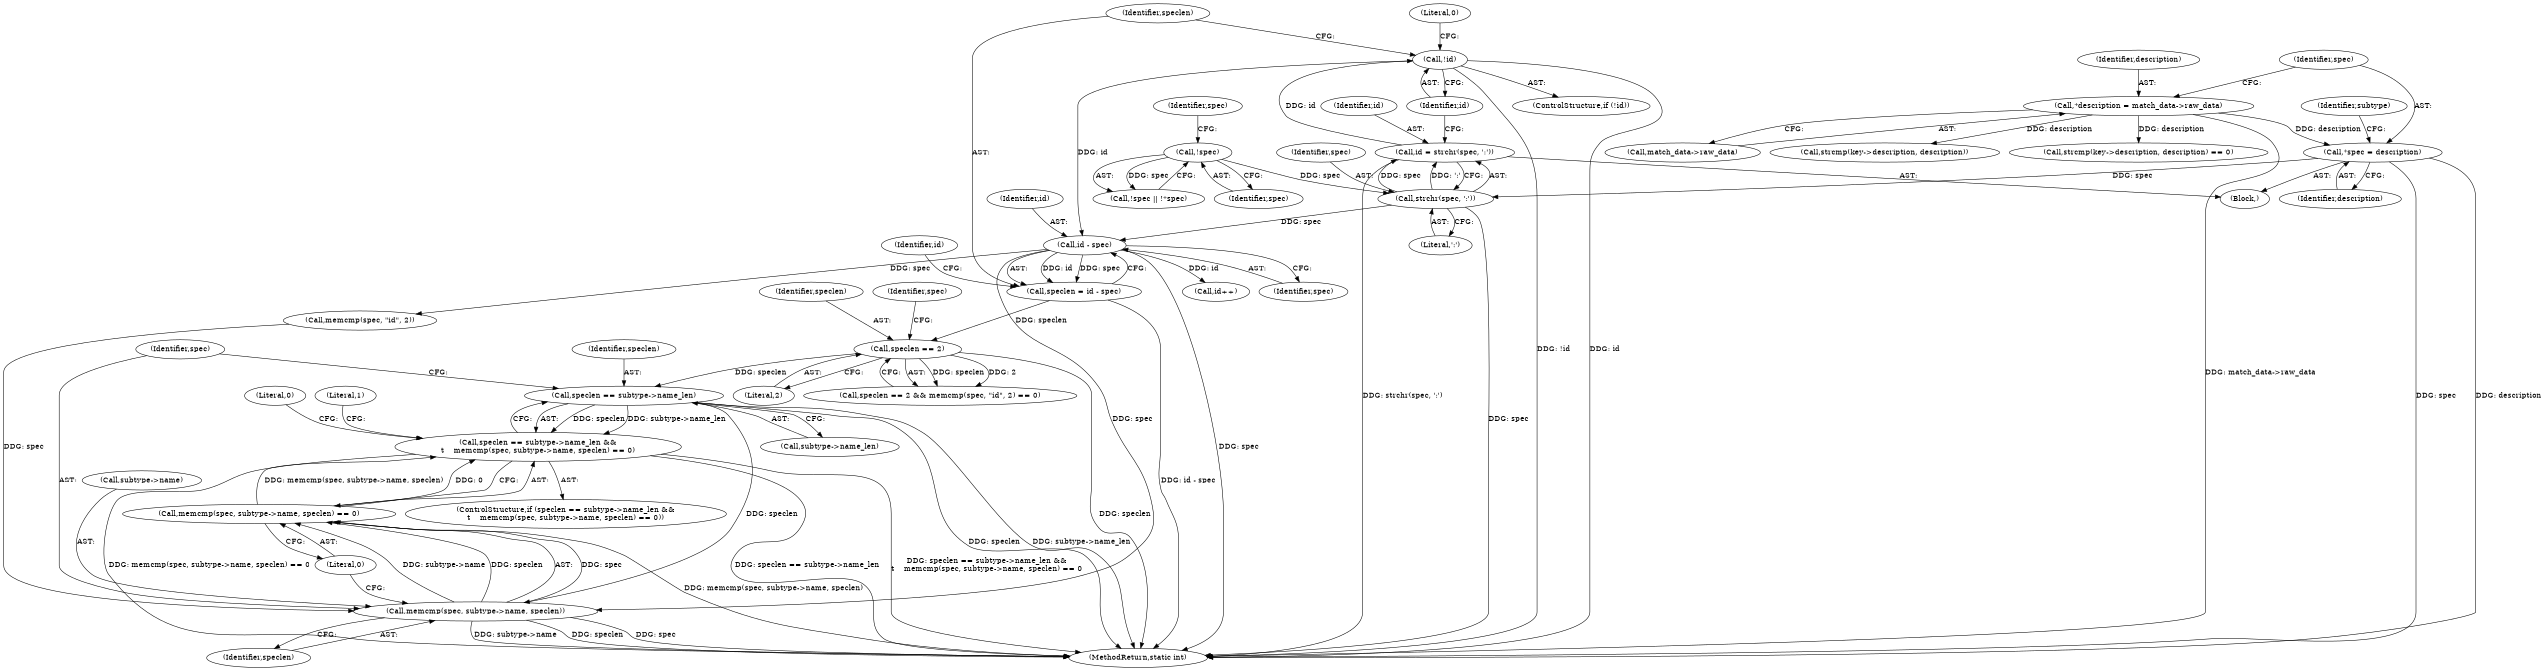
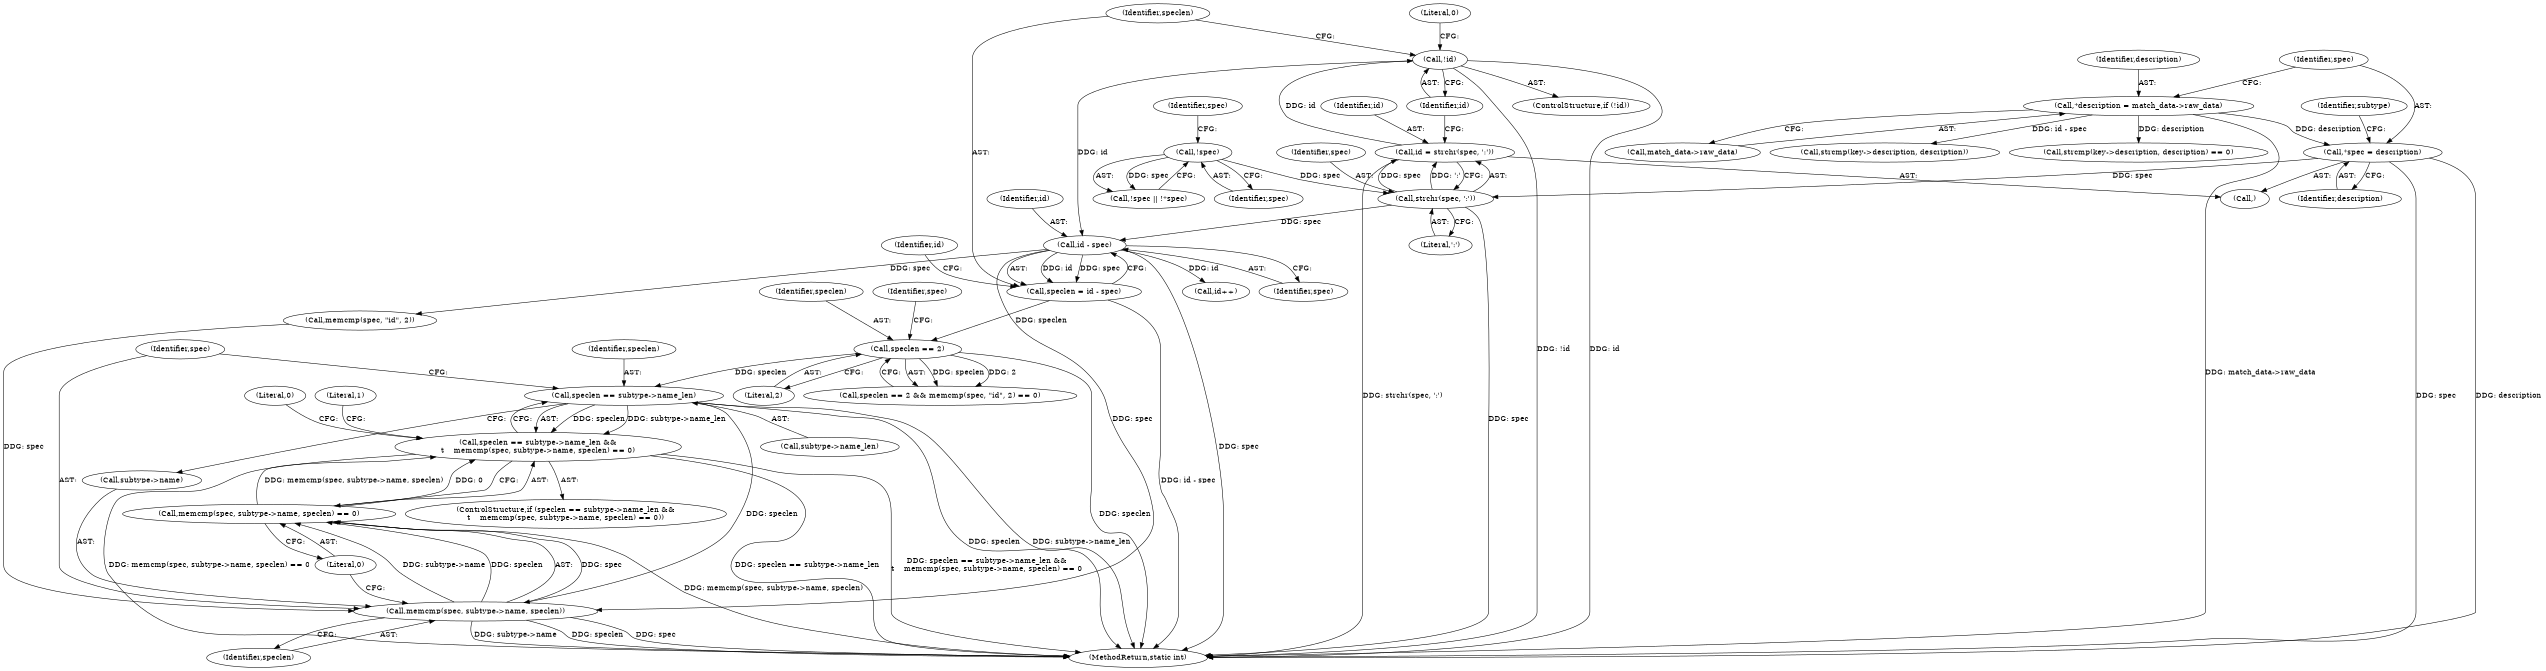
(2060, 129) -> (2060, 129)
(2245, 199) -> (2245, 199)
(758, 410) -> (364, 436)
